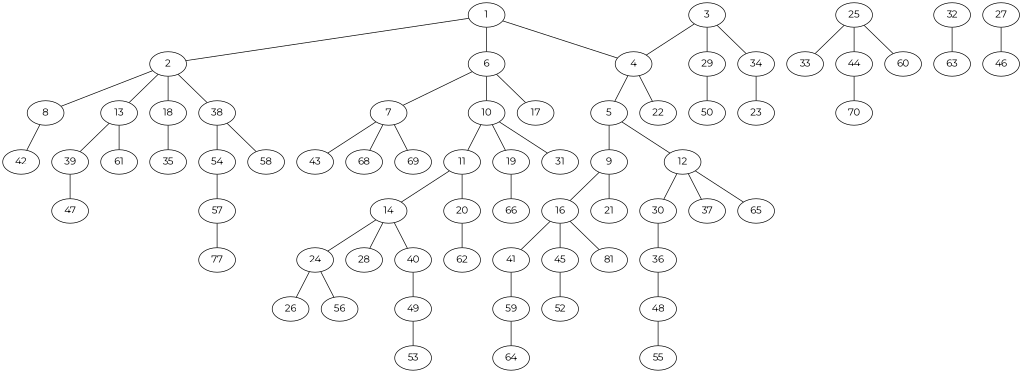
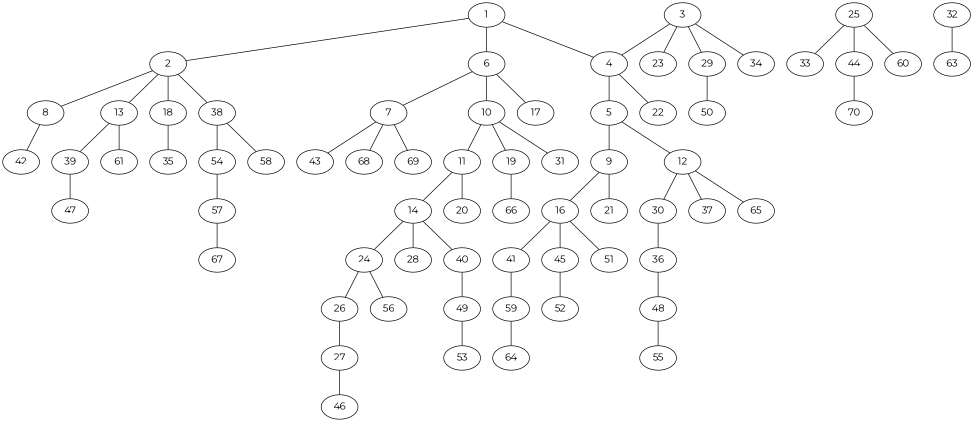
(756, 89) -> (670, 40)
(217, 260) -> (217, 260)
(462, 260) -> none
(609, 260) -> (609, 260)
none -> (340, 334)
